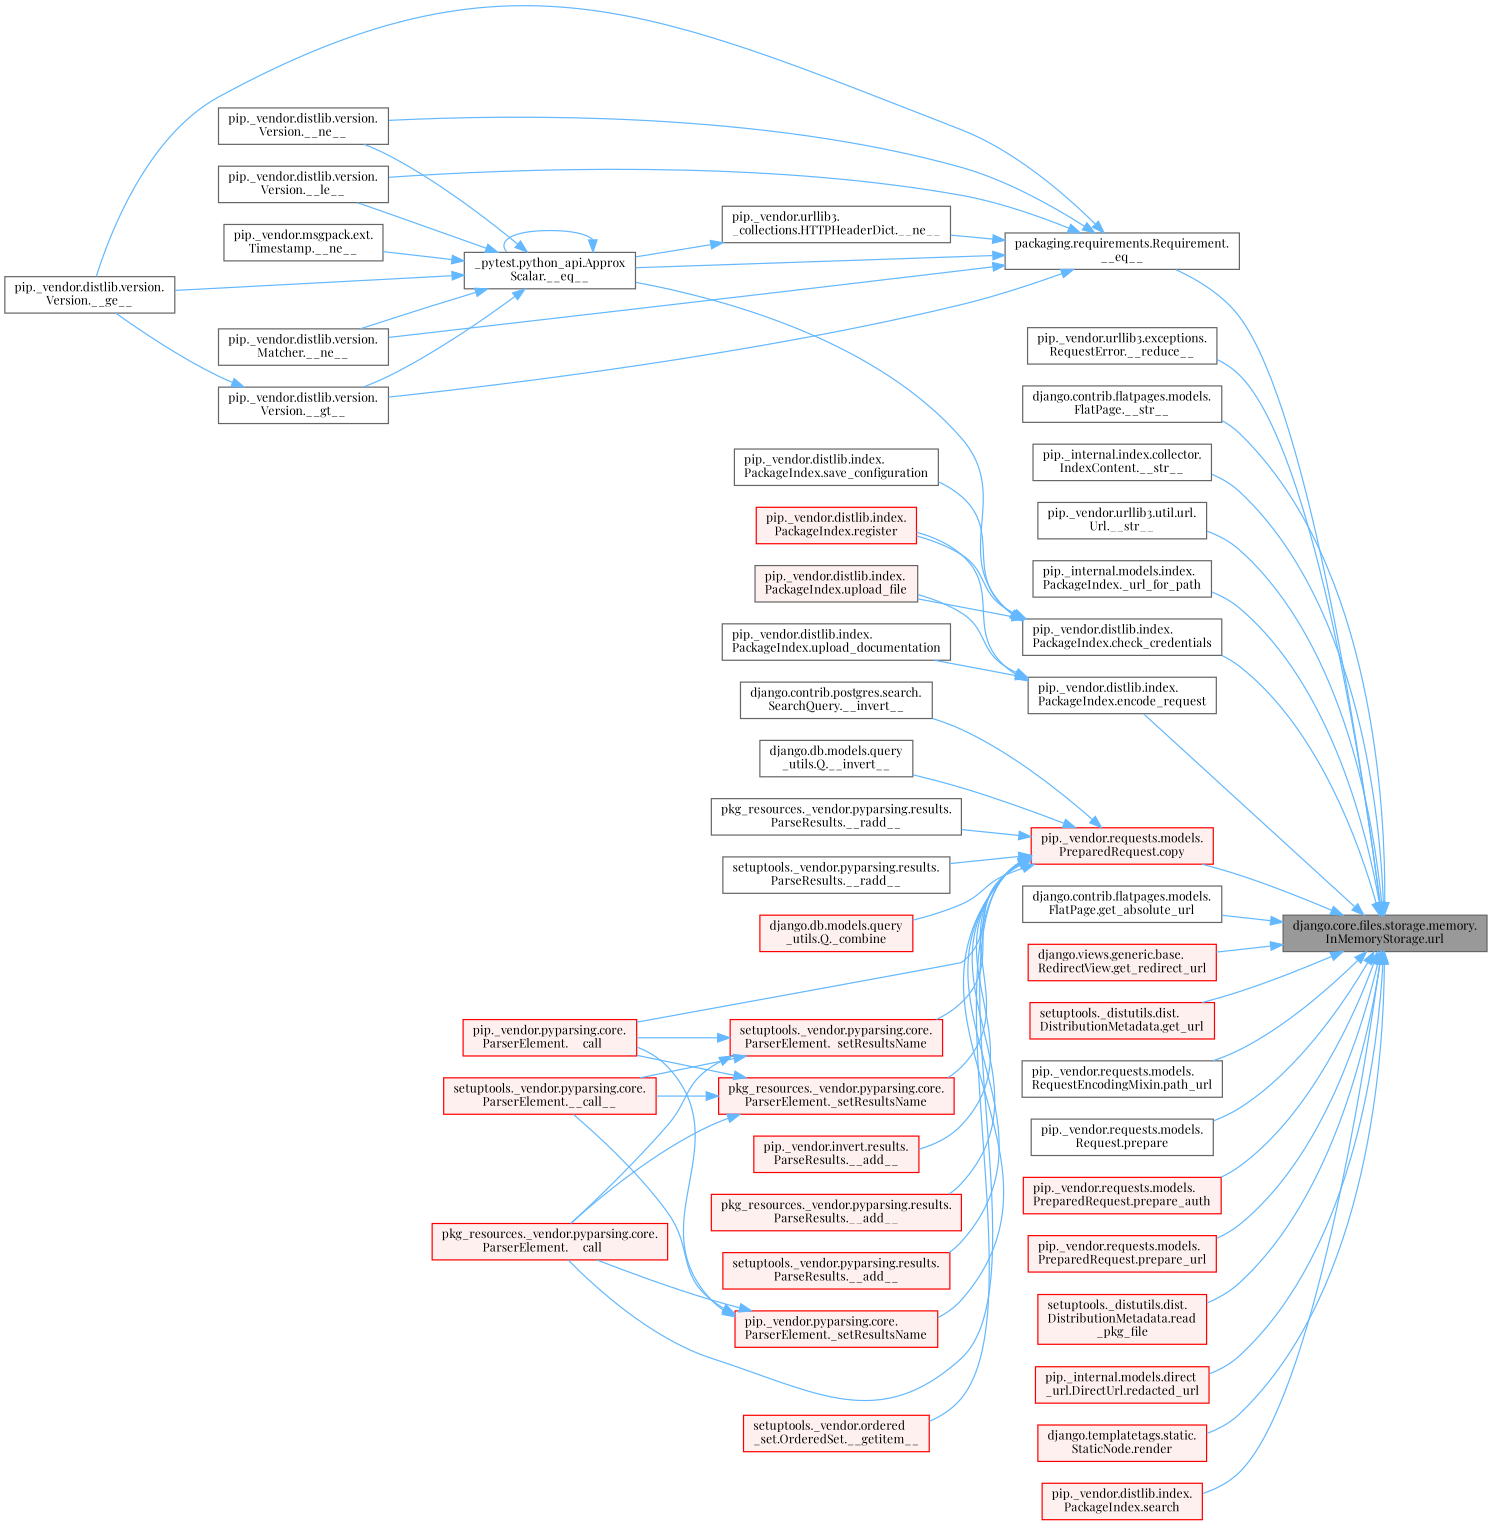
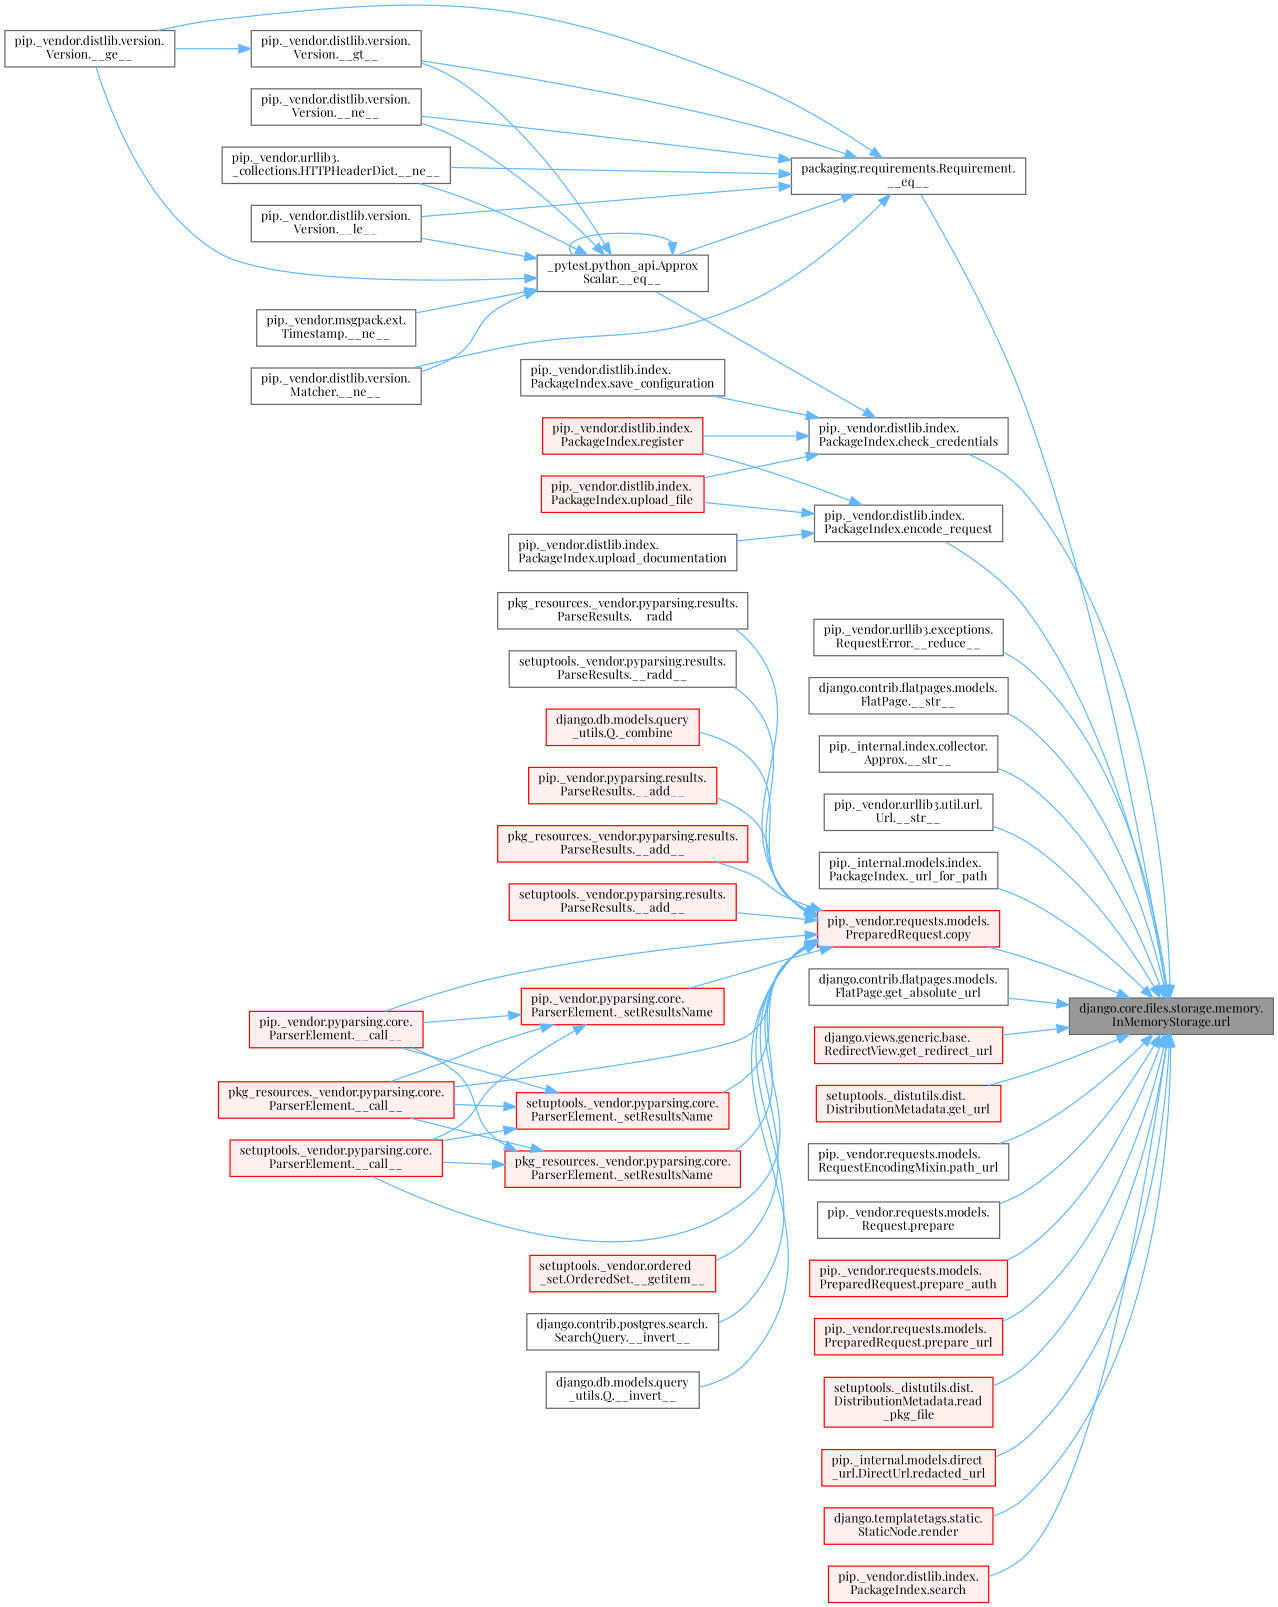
(673, 251) -> (511, 218)
(1122, 462) -> (909, 754)
(836, 584) -> (623, 494)
(836, 1154) -> (623, 786)
none -> (696, 1227)
